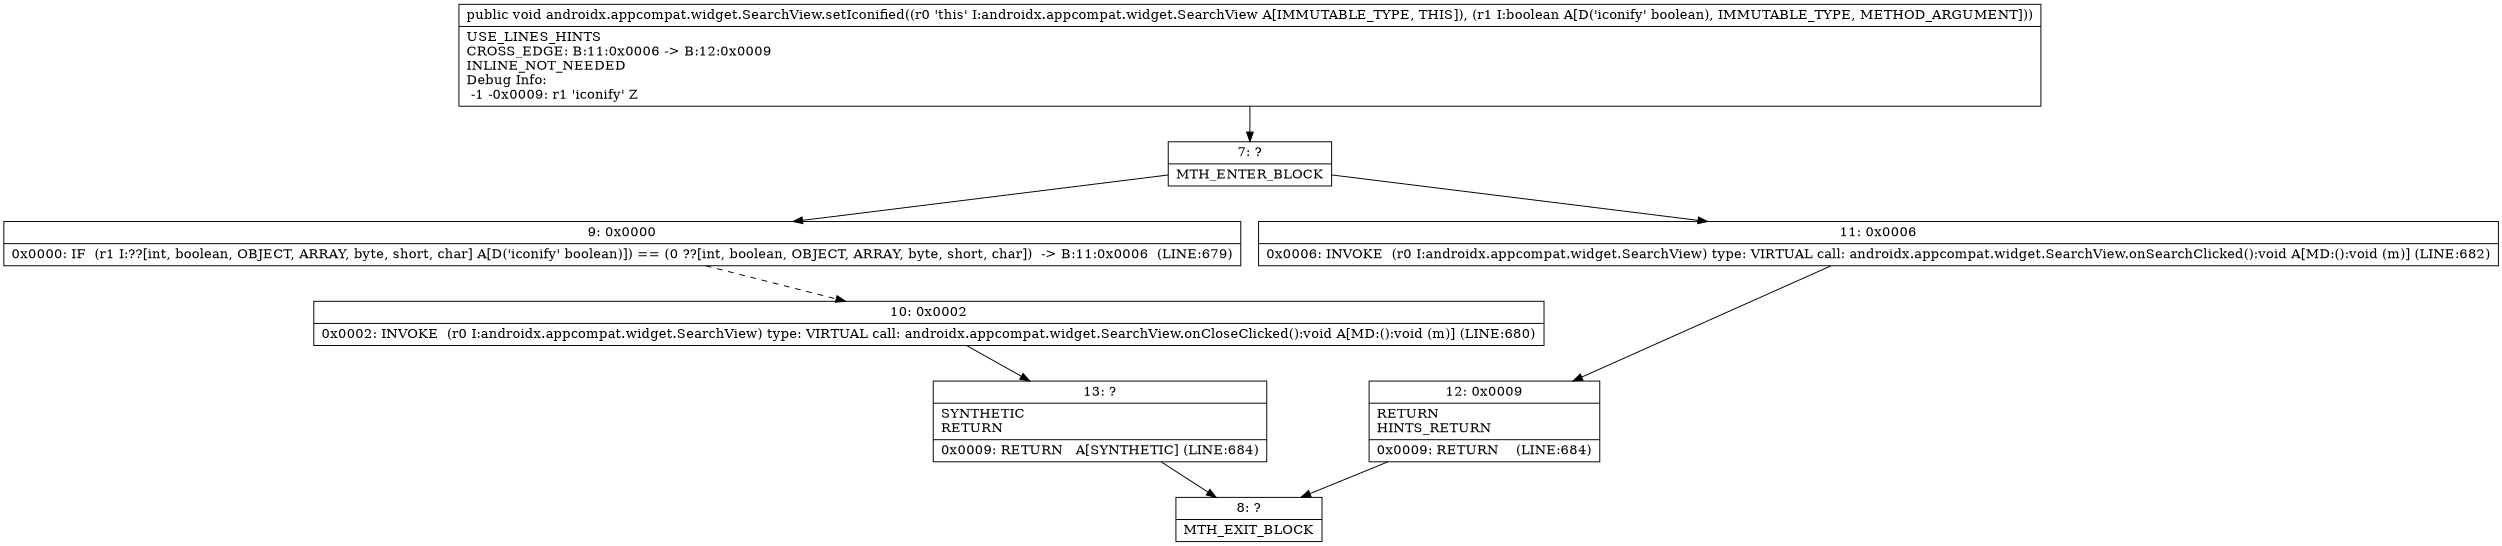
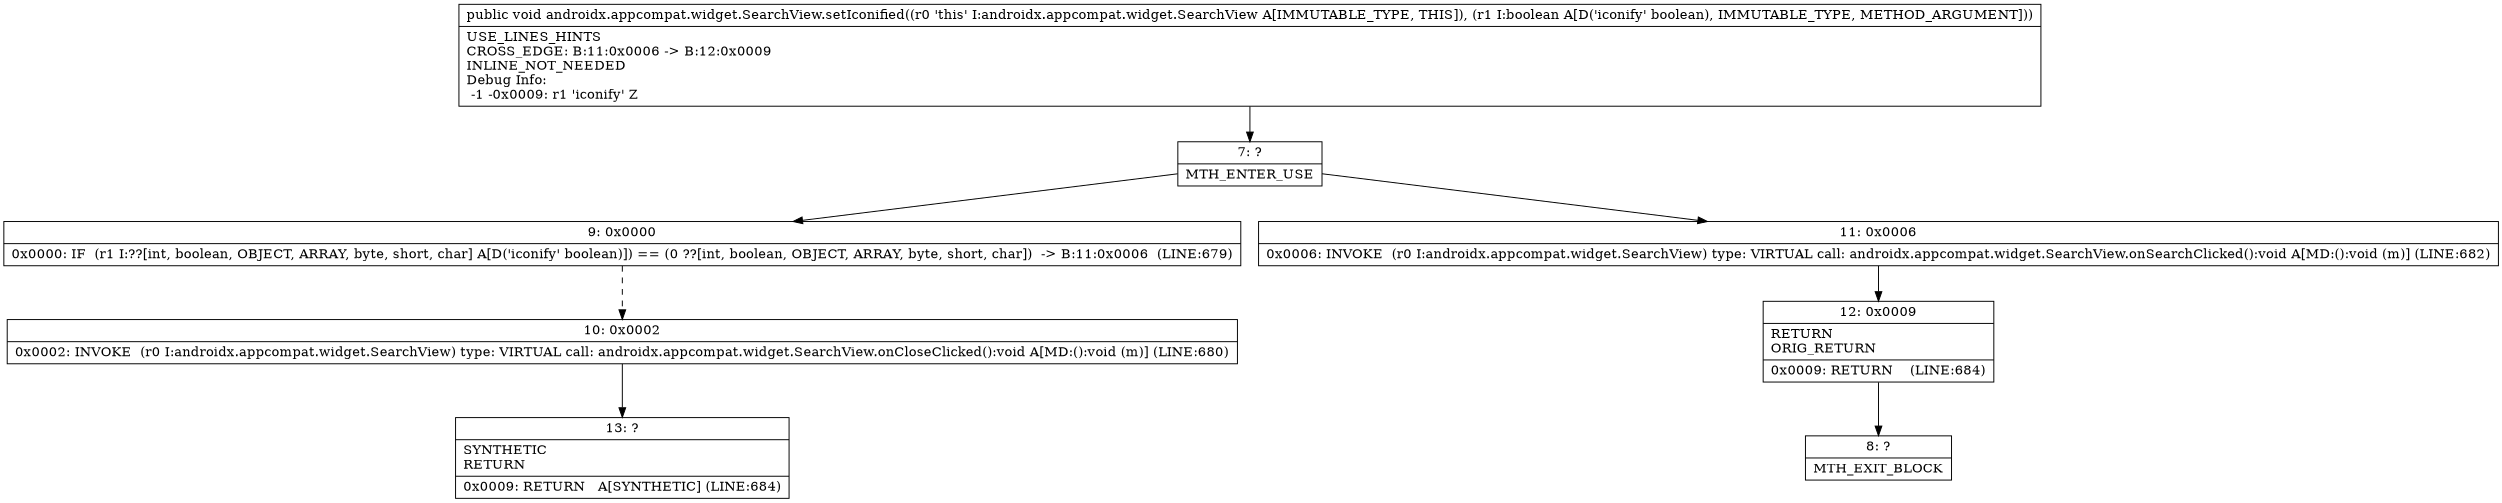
(1250, 174) -> (1250, 174)
(1434, 428) -> (1824, 348)
(1185, 477) -> none
